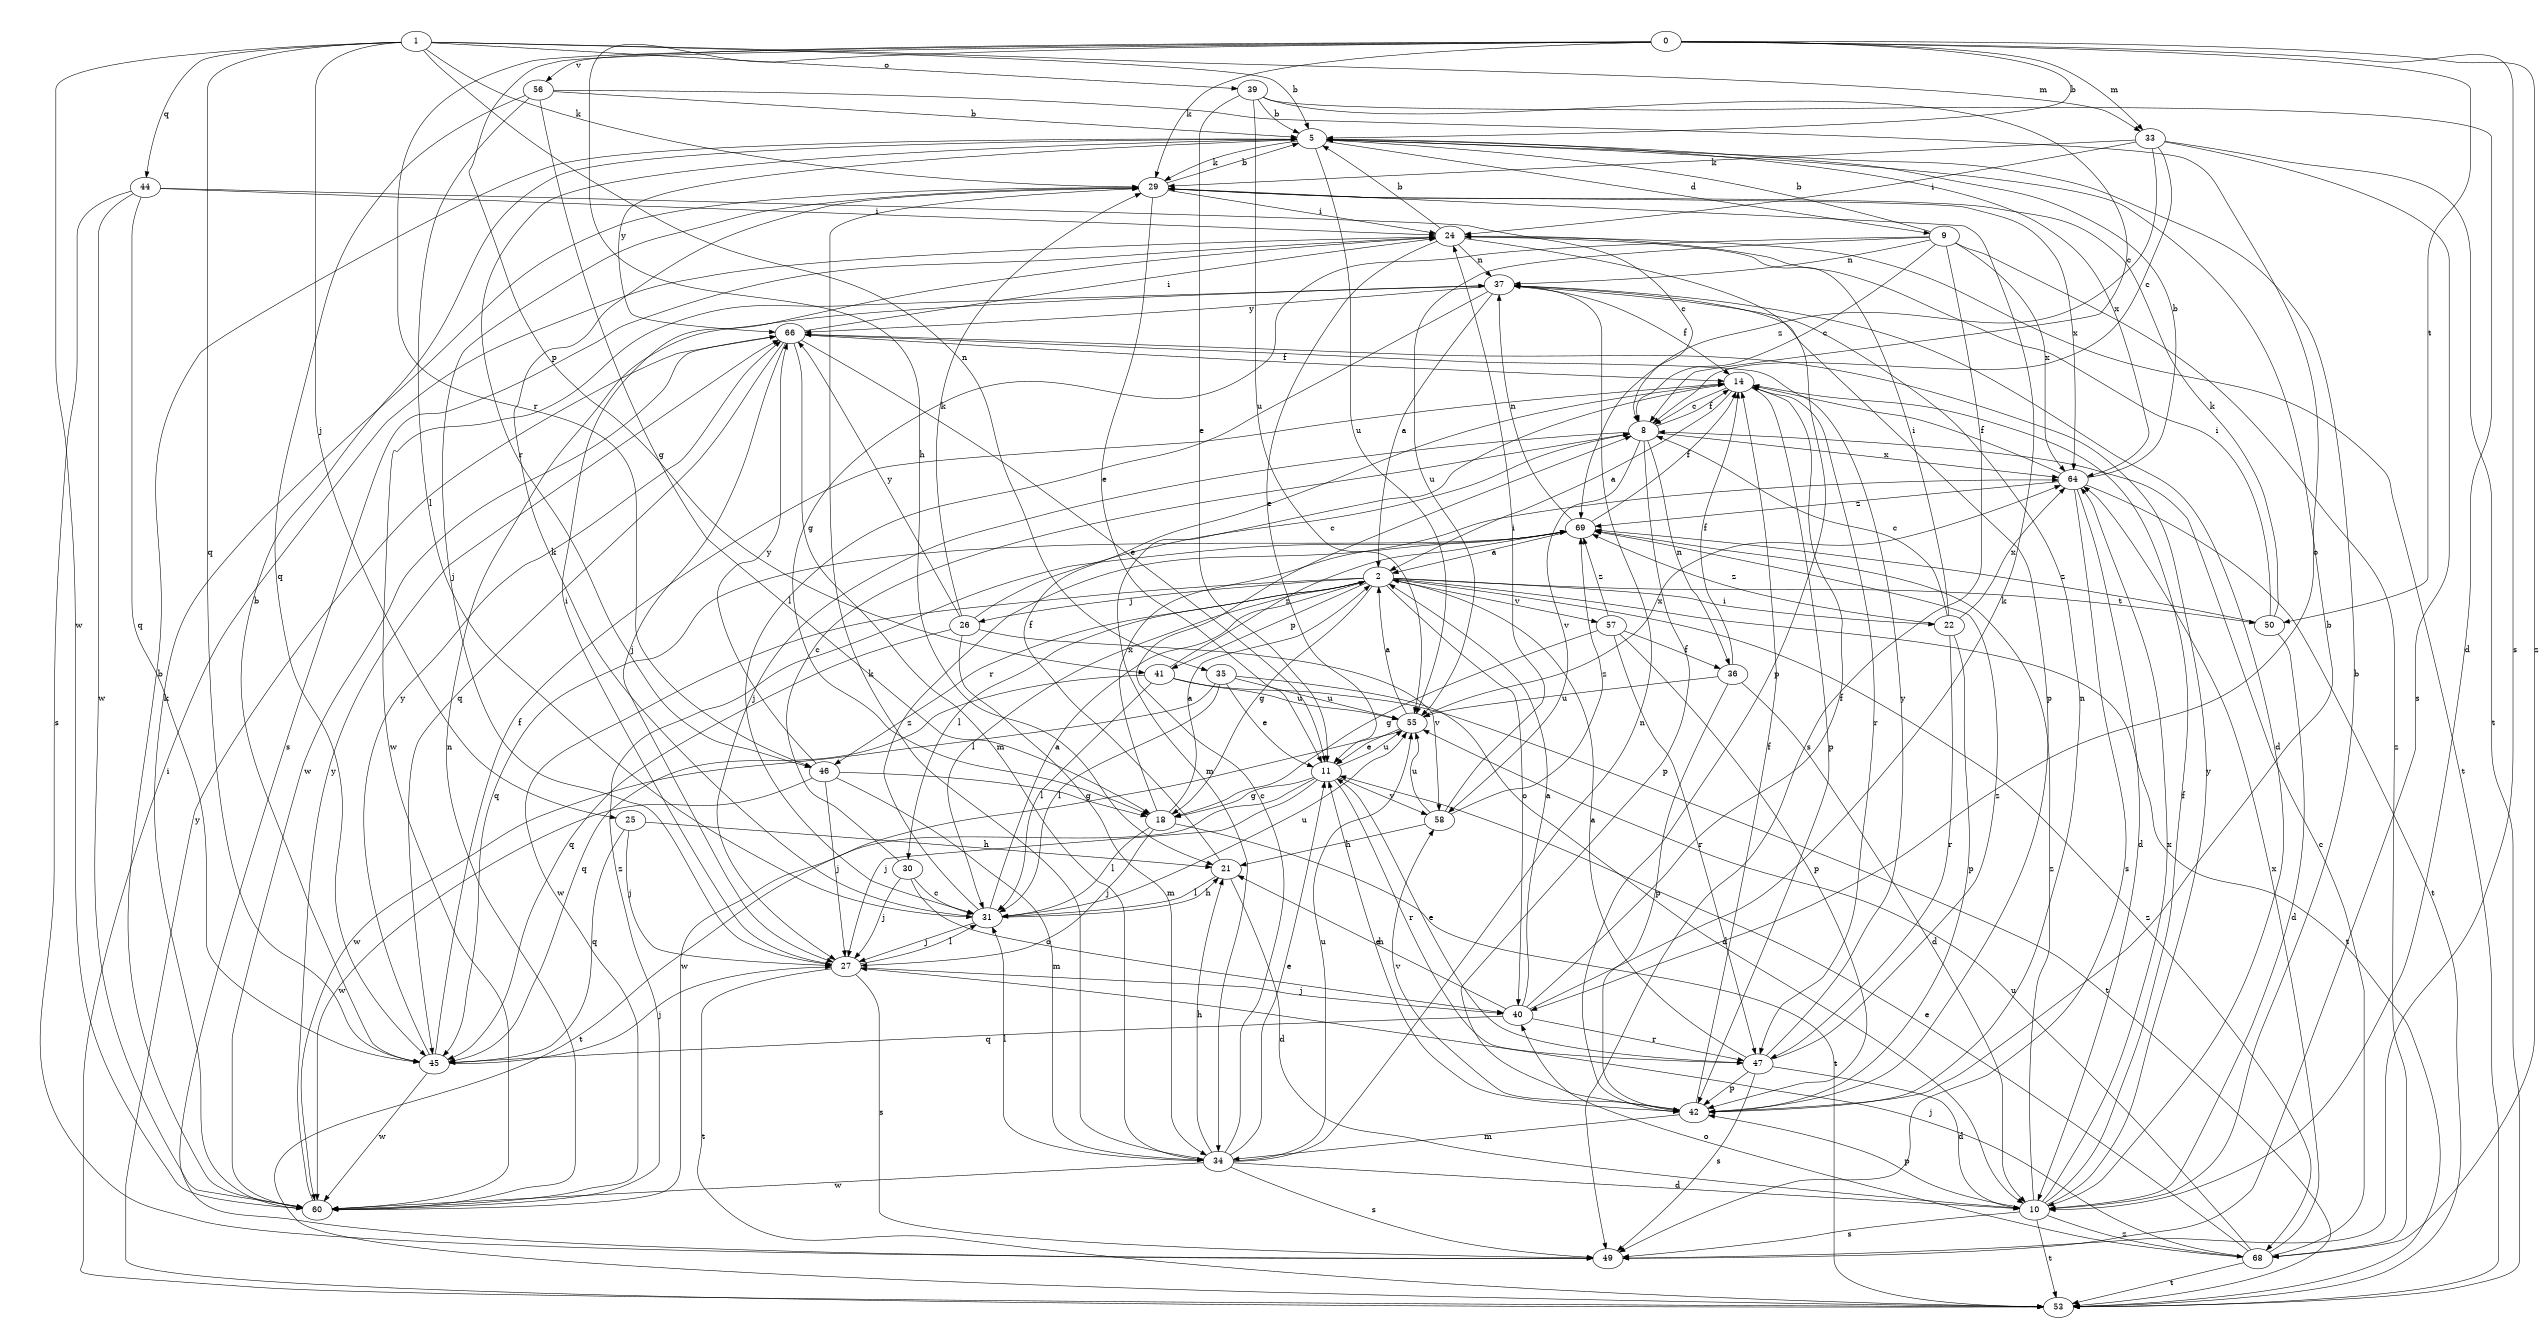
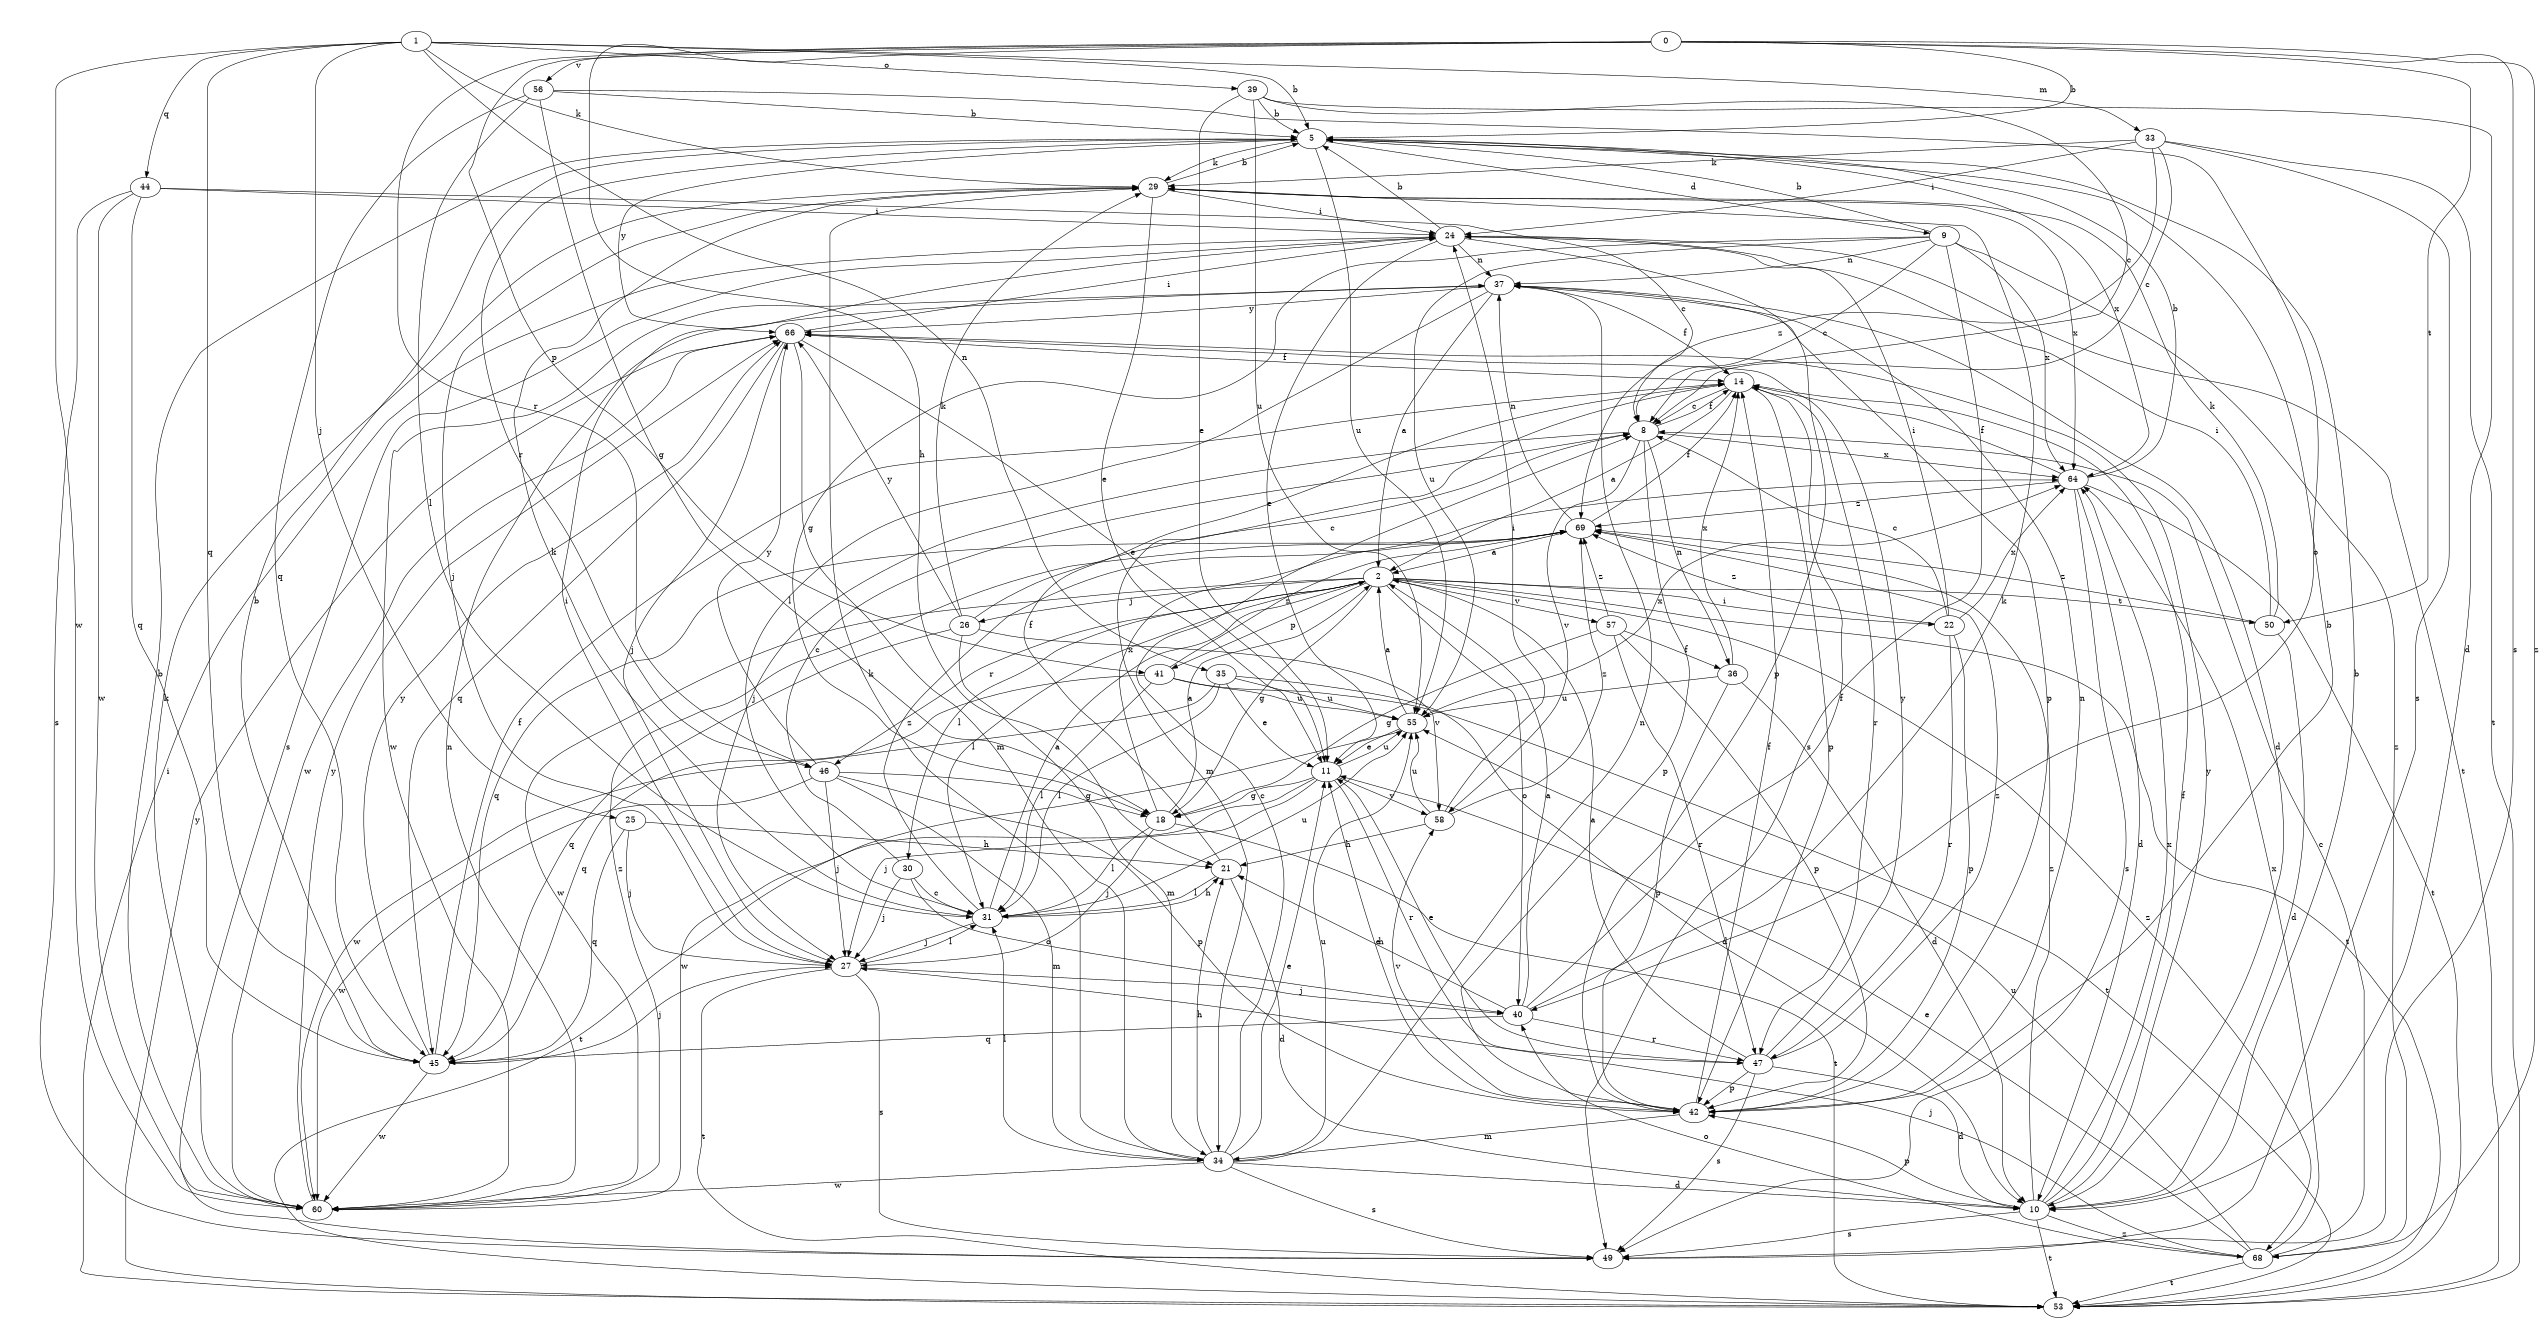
(2004, 55) -> none
(1379, 57) -> none
(1705, 528) -> (1705, 528)
none -> (1252, 1003)
